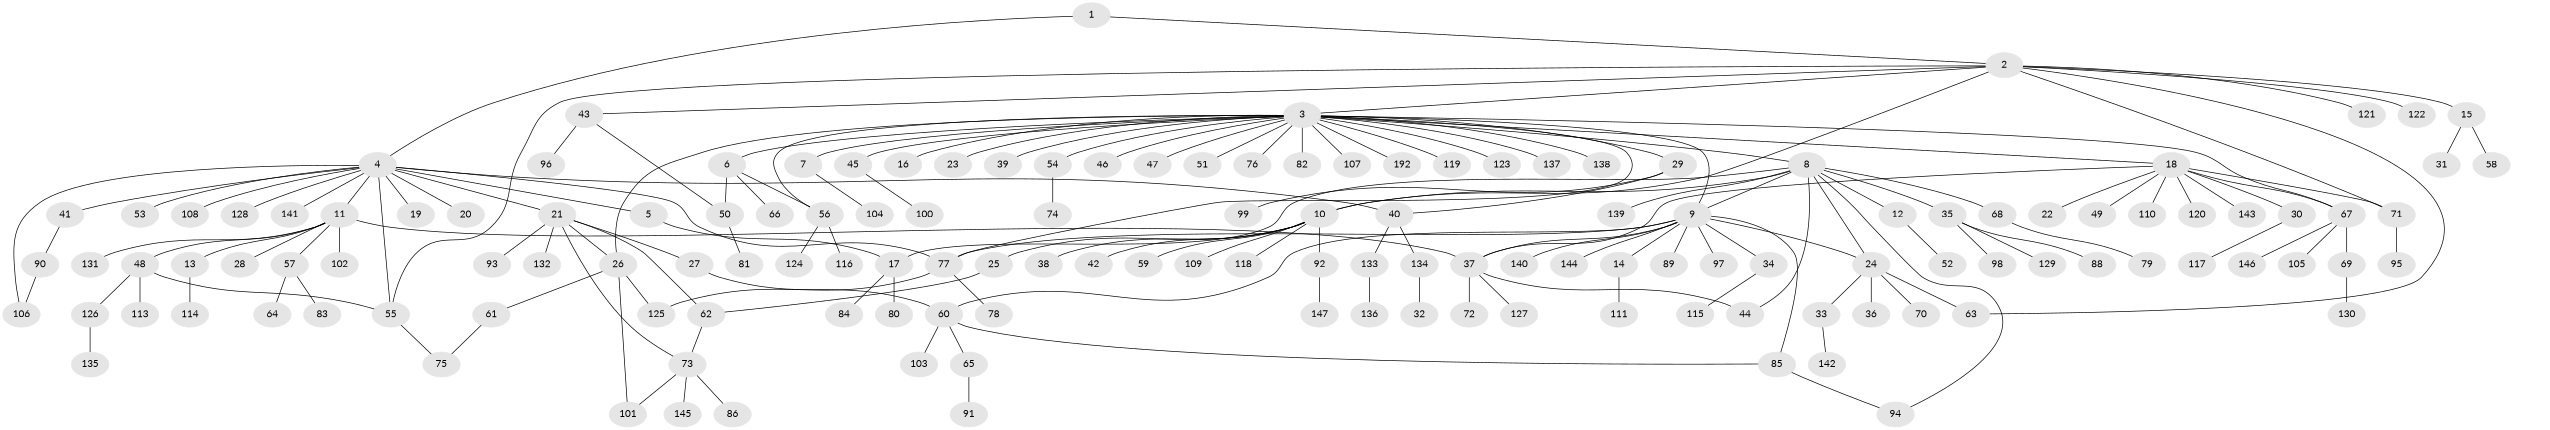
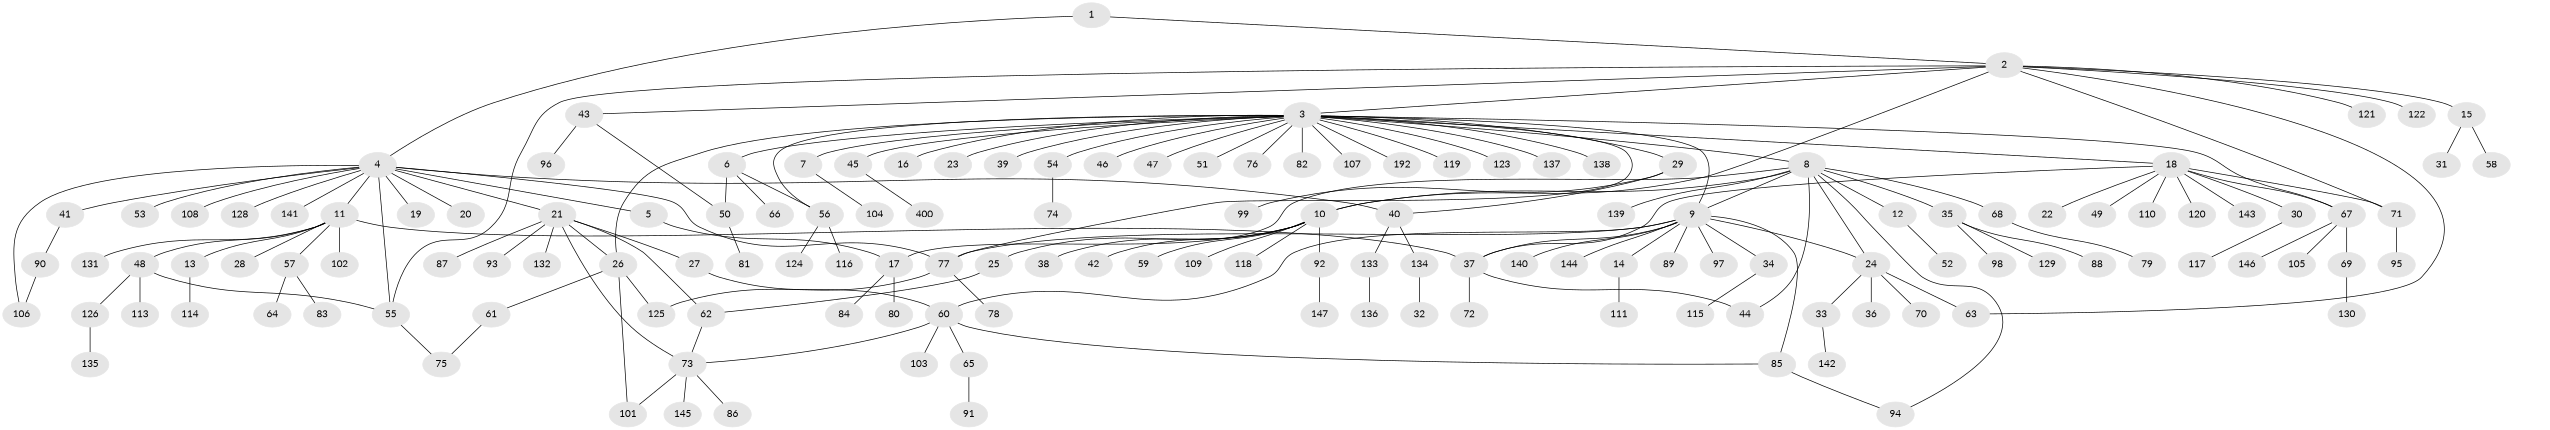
(925, 215) -> (925, 215)
none -> (442, 265)
(1519, 315) -> none
none -> (819, 349)
